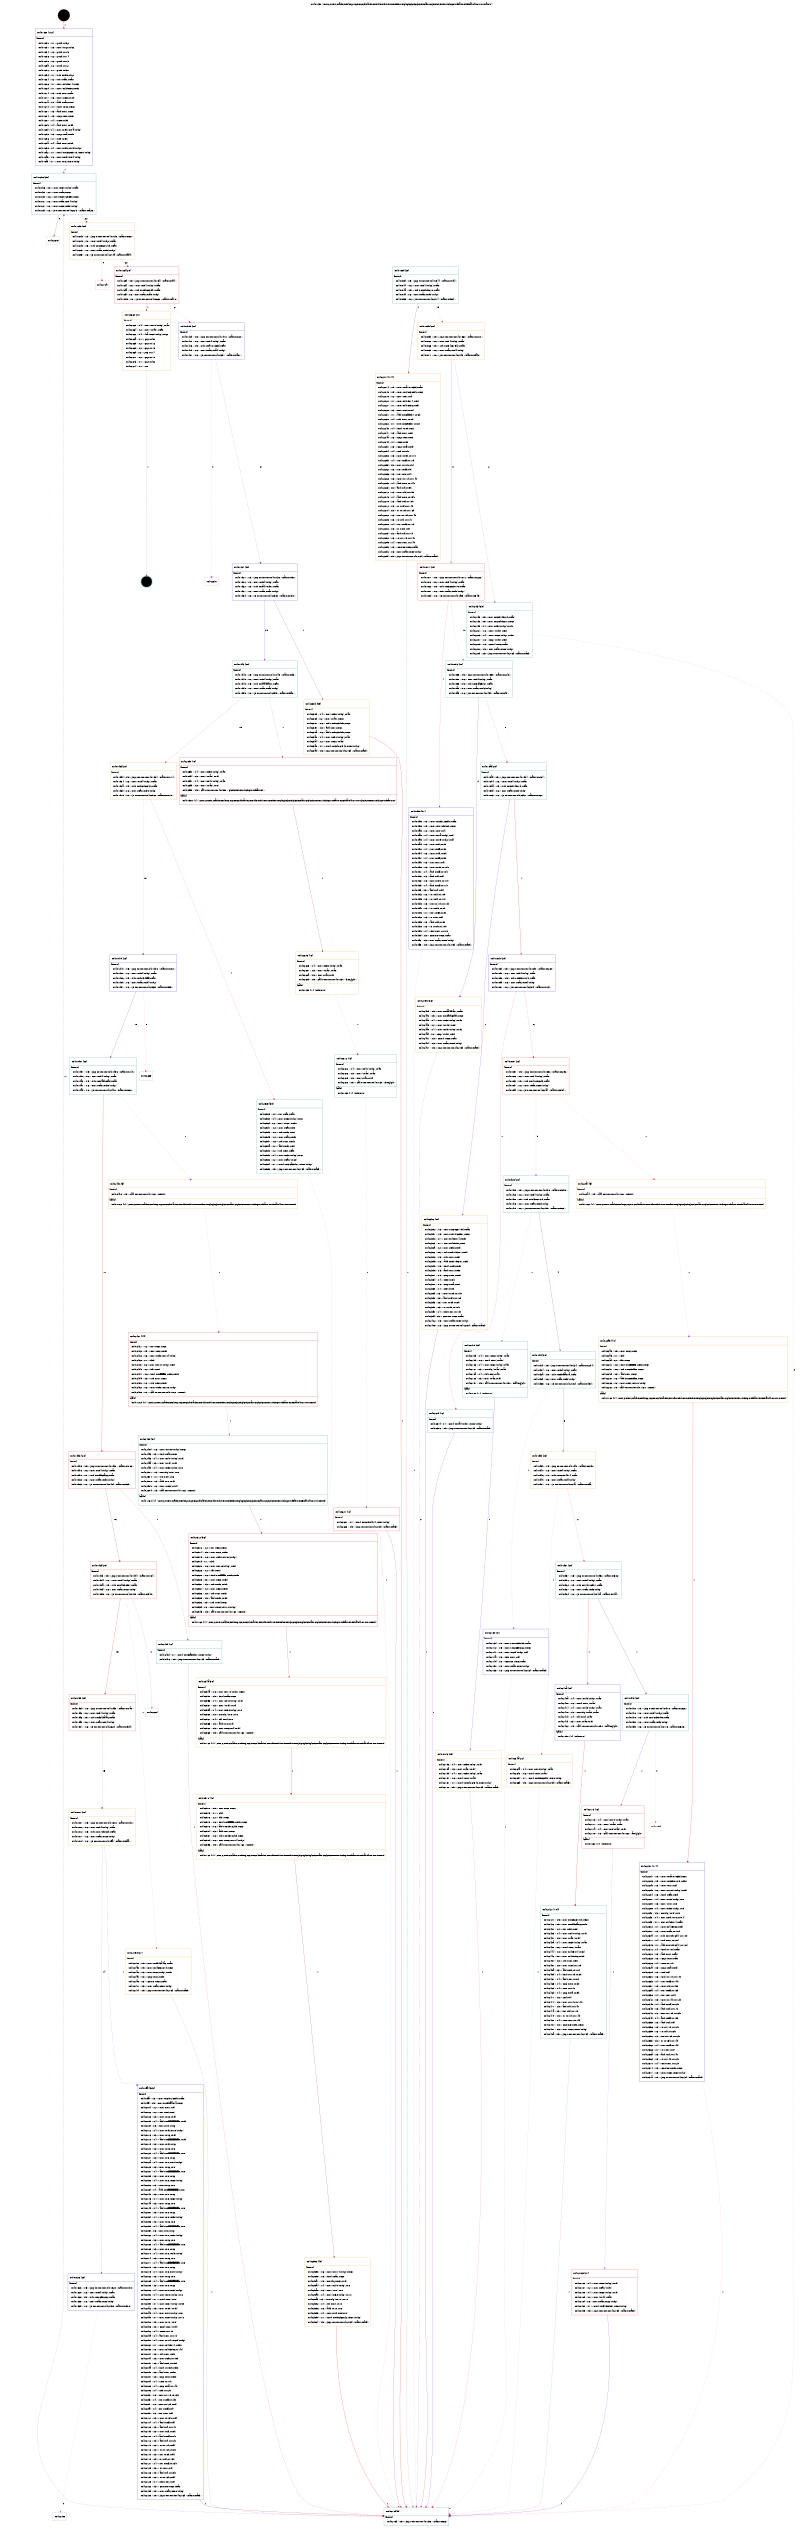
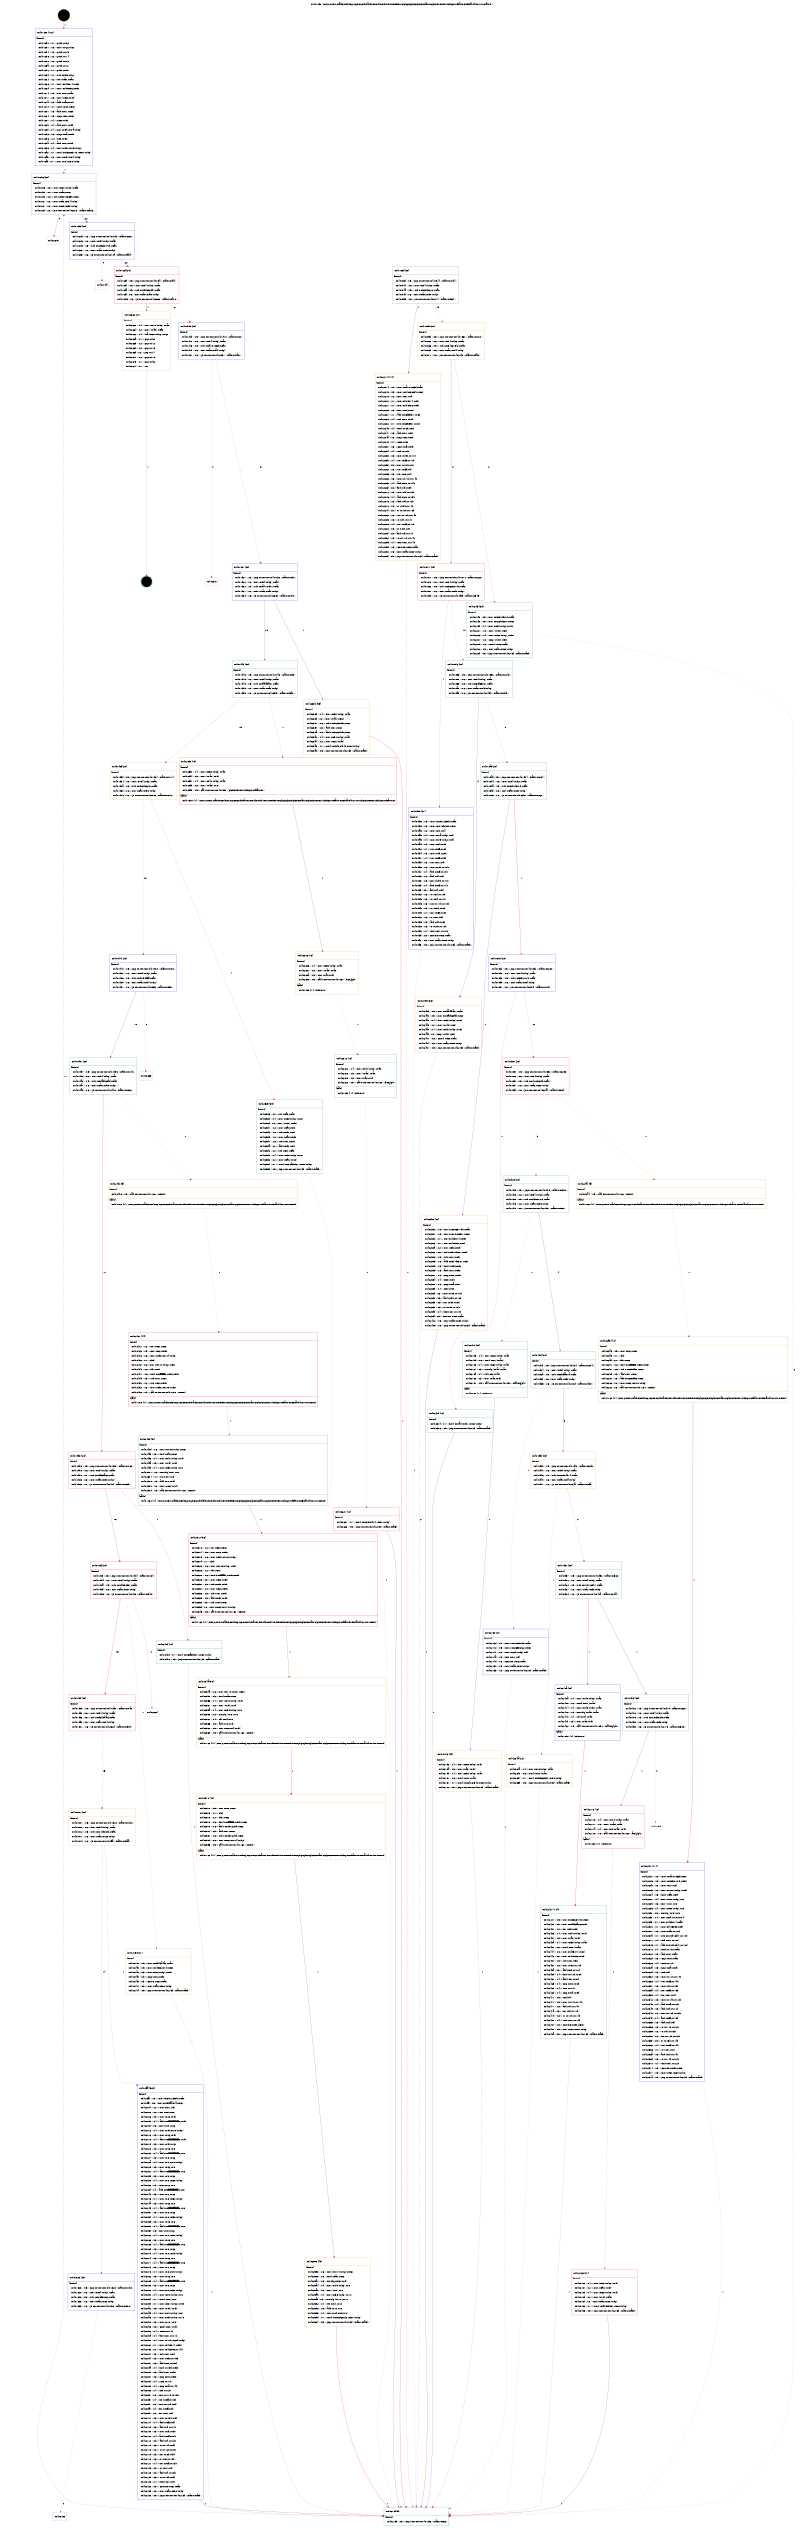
(102, 241) -> (102, 241)
